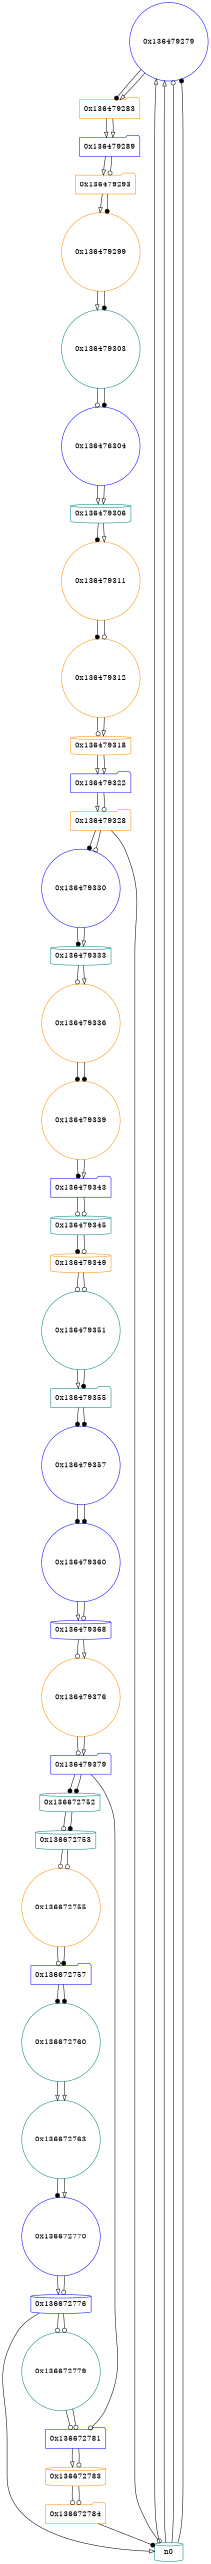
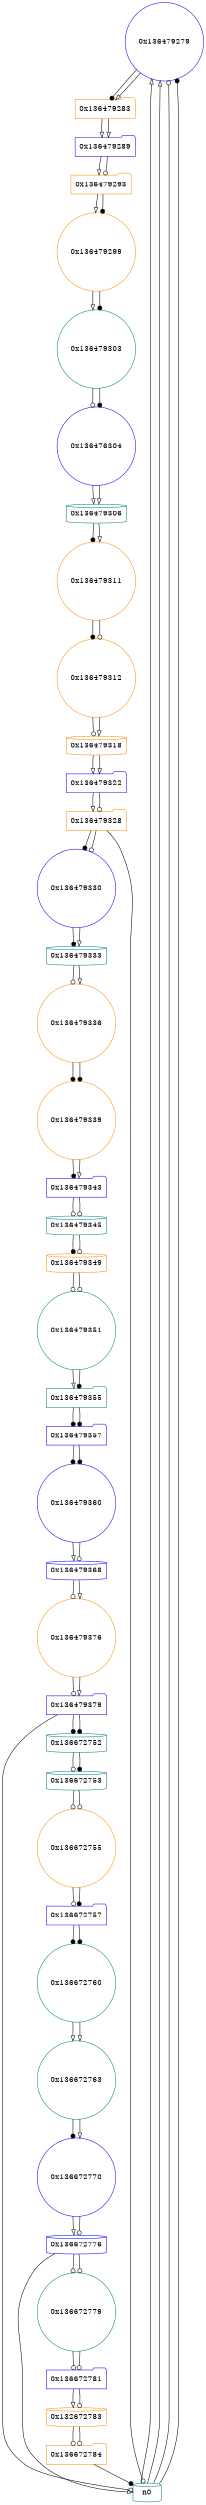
(81, 1465) -> (76, 1436)
(115, 2101) -> (3, 2135)
(76, 2477) -> (76, 2417)
